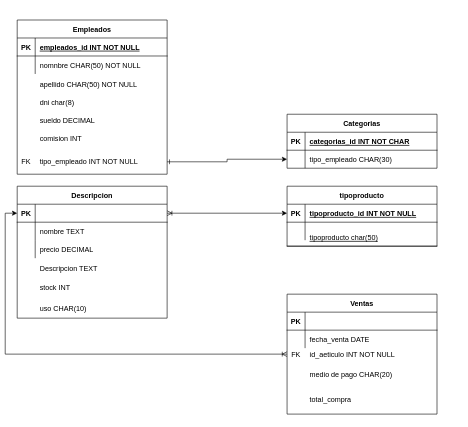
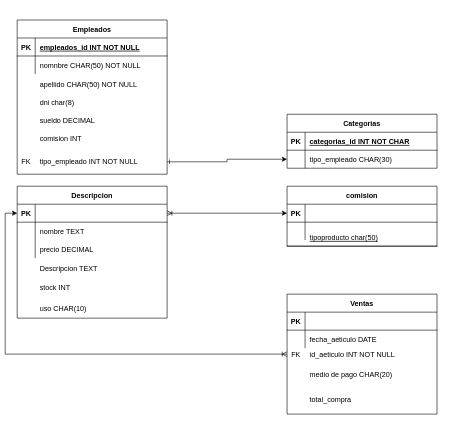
(362, 196) -> (362, 196)
(371, 213) -> none
(341, 340) -> (345, 340)
